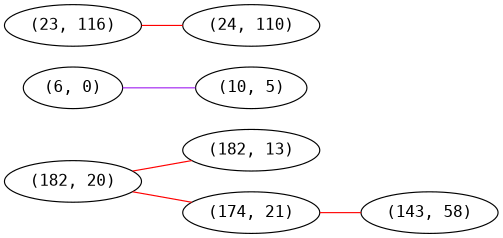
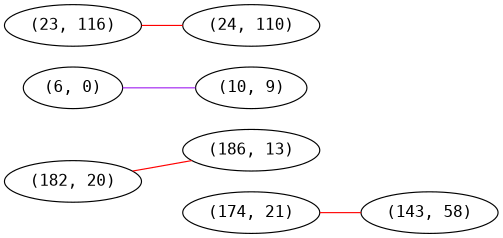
(251, 88) -> (251, 88)
(251, 150) -> (251, 150)
(162, 197) -> none
